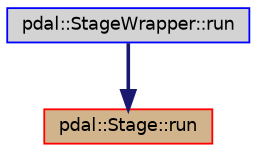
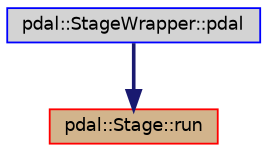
(128, 25) -> (134, 25)
